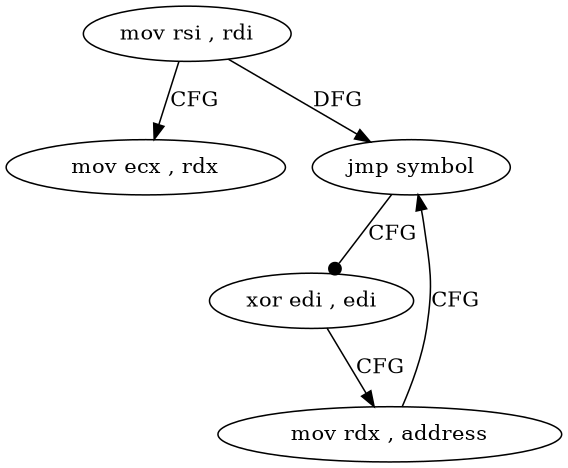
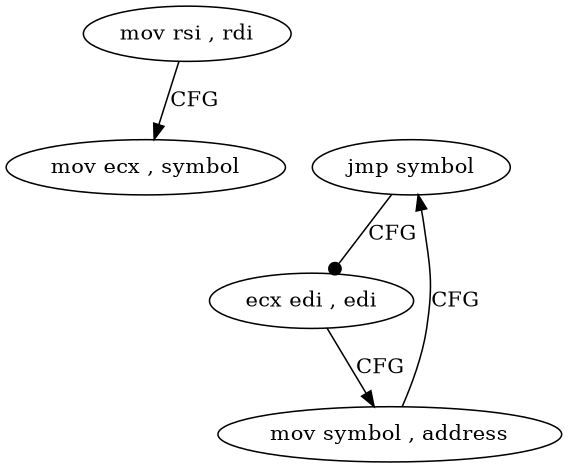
(293, 97) -> none
(146, 167) -> (146, 167)
(312, 301) -> (312, 301)
(390, 434) -> (390, 434)
